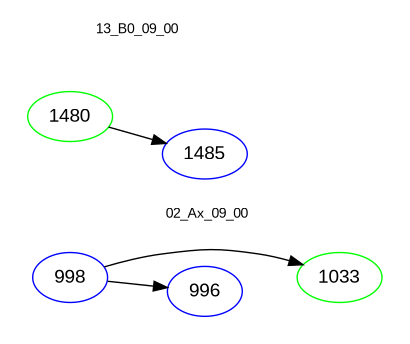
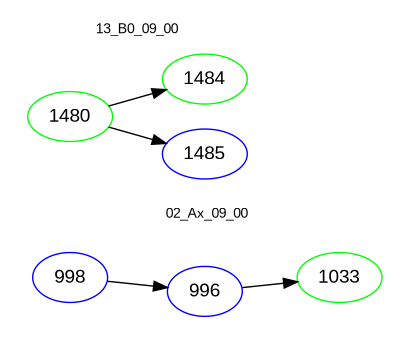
none -> (205, 79)
(197, 250) -> (263, 285)
